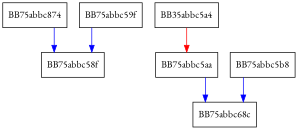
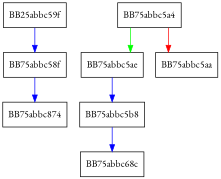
(111, 15) -> (35, 15)
(187, 15) -> (149, 15)
(54, 37) -> (35, 86)
none -> (112, 65)
(205, 86) -> none
